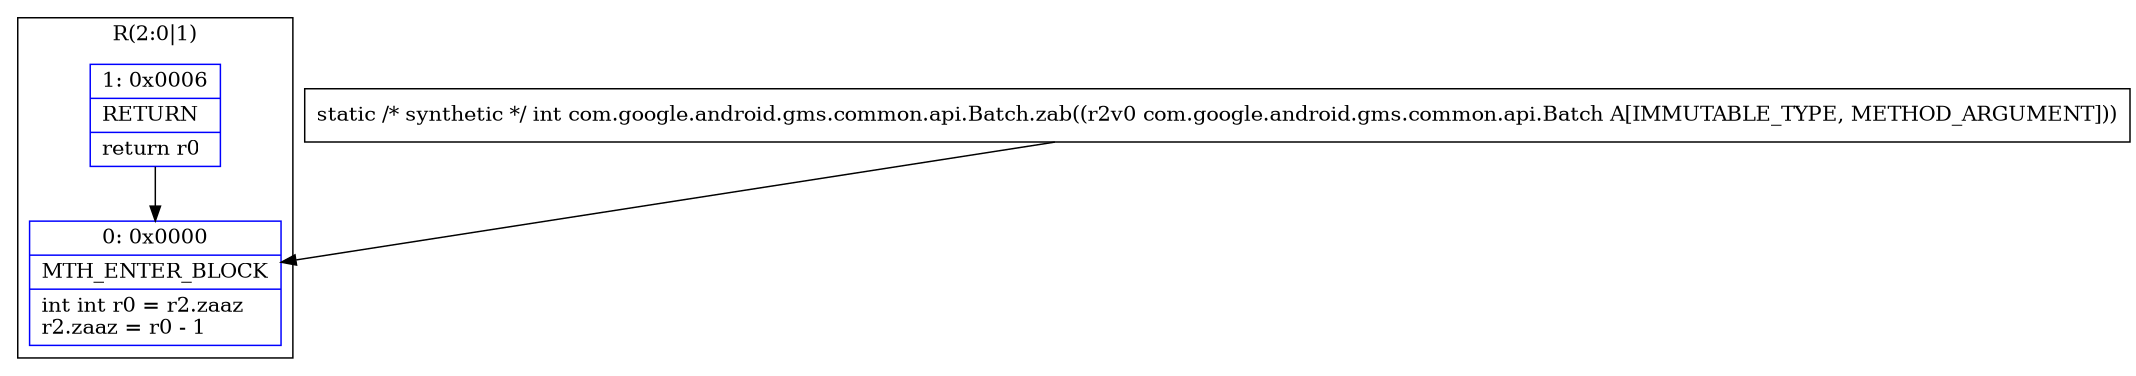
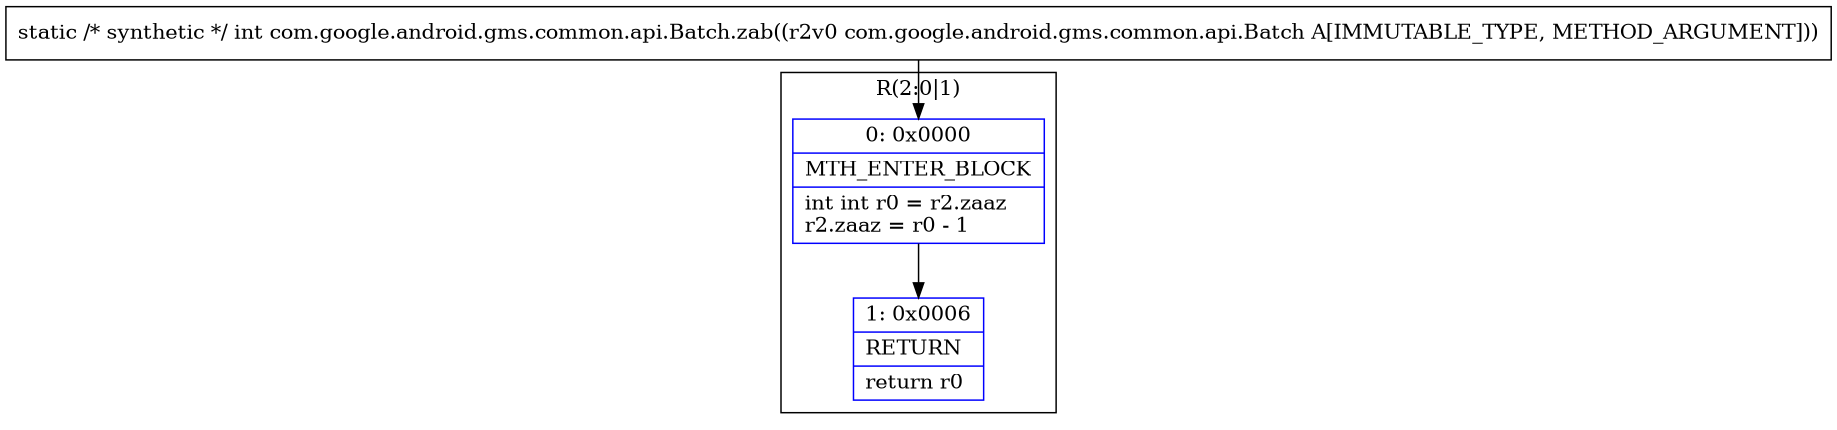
(155, 186) -> (919, 263)
